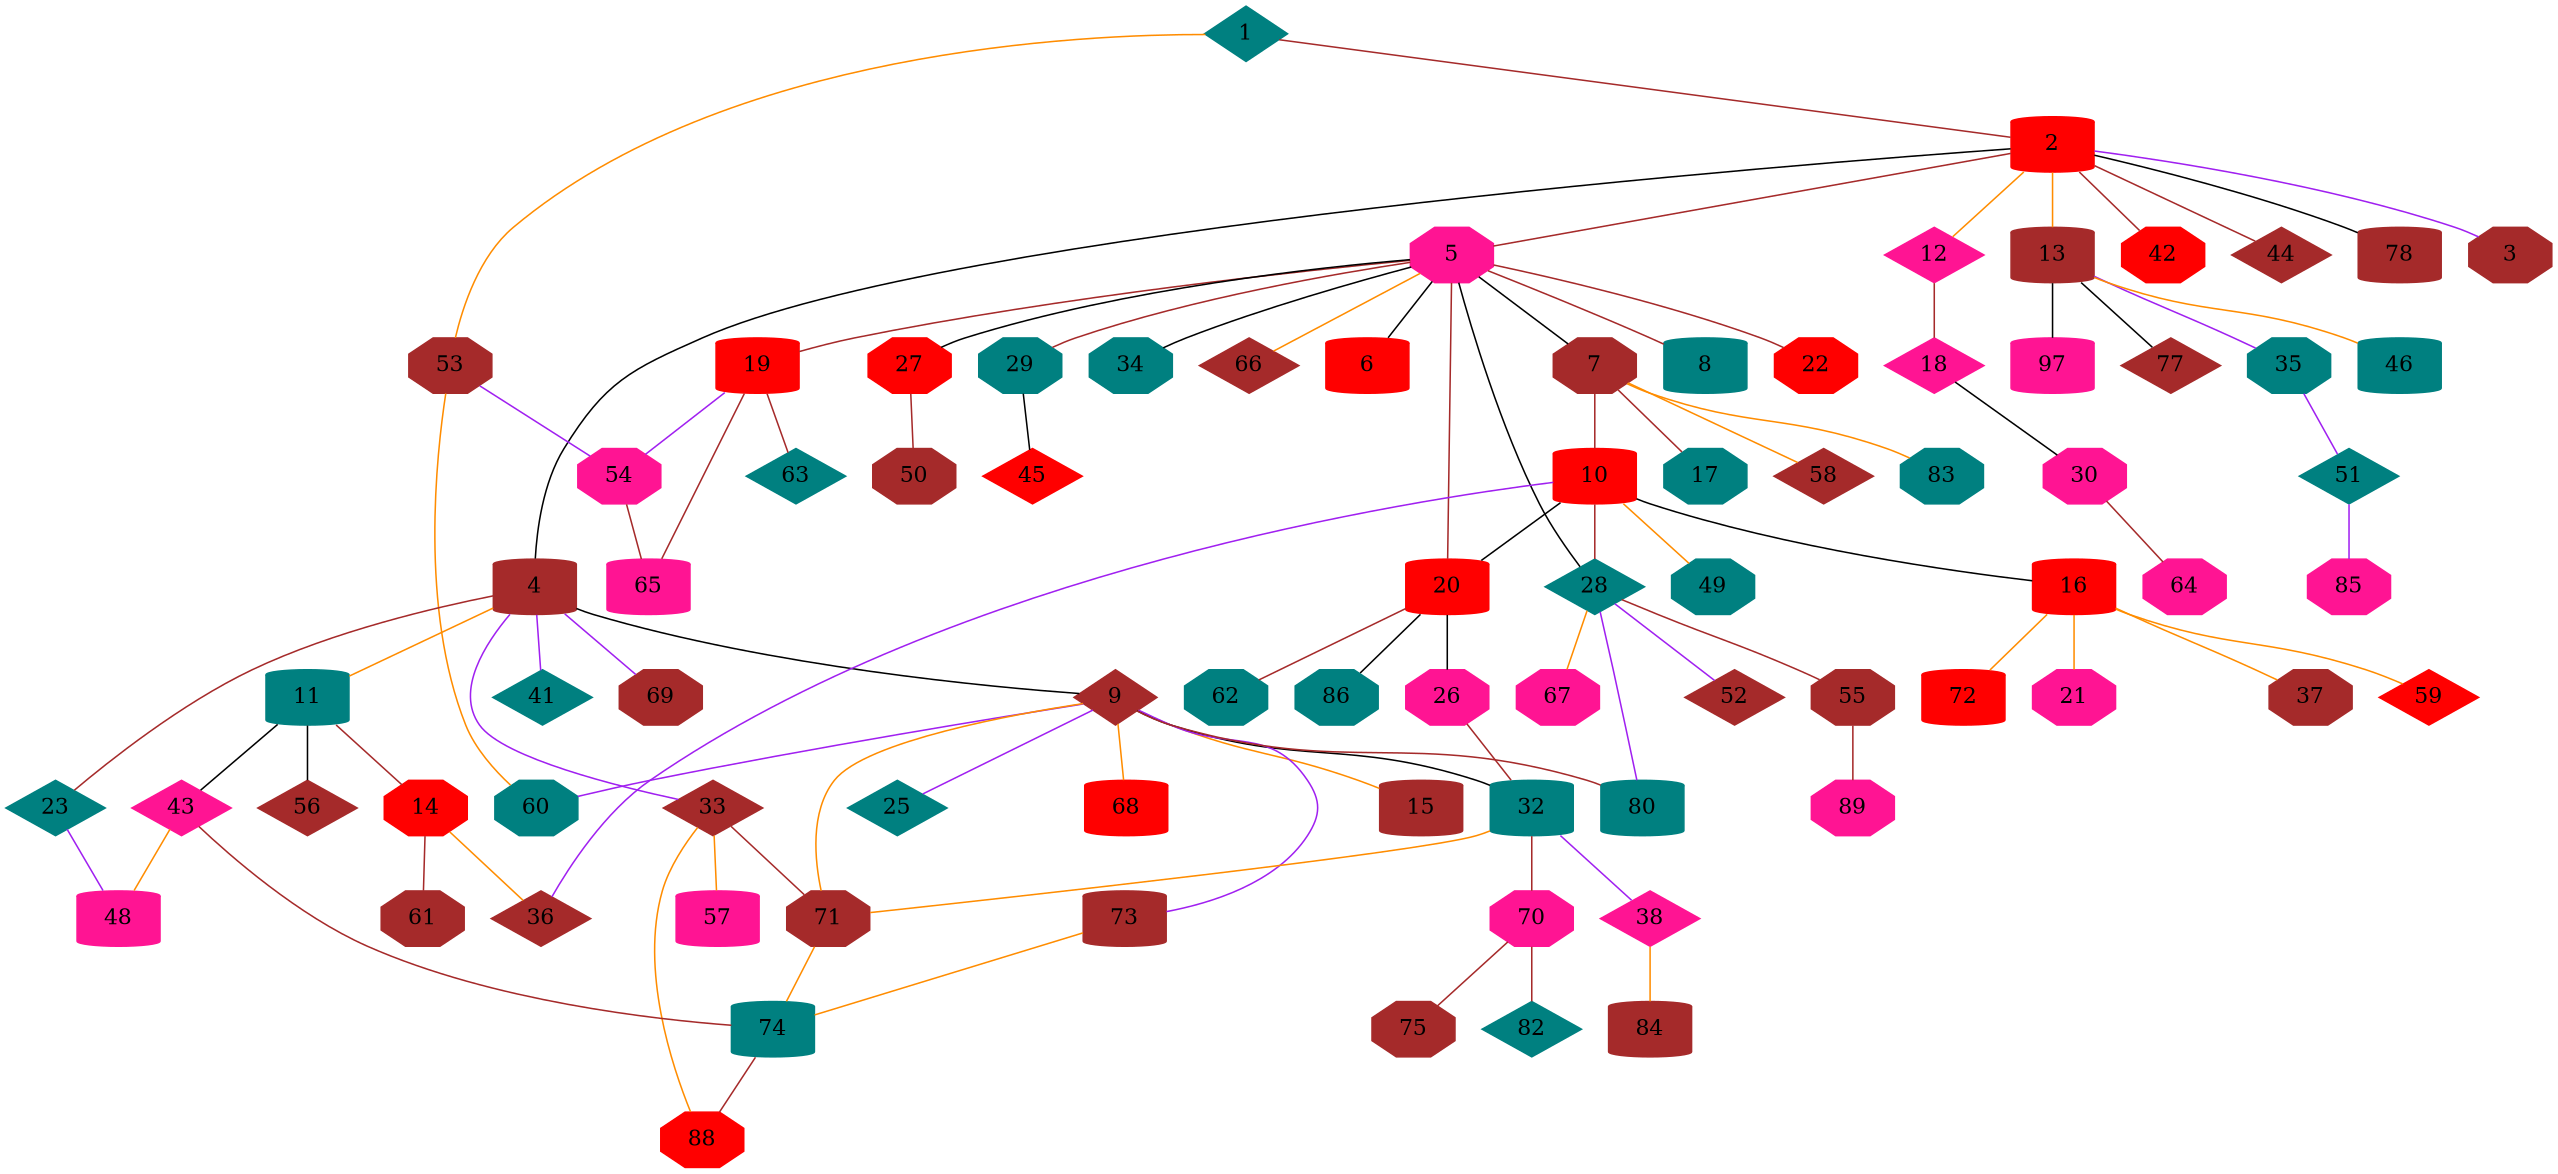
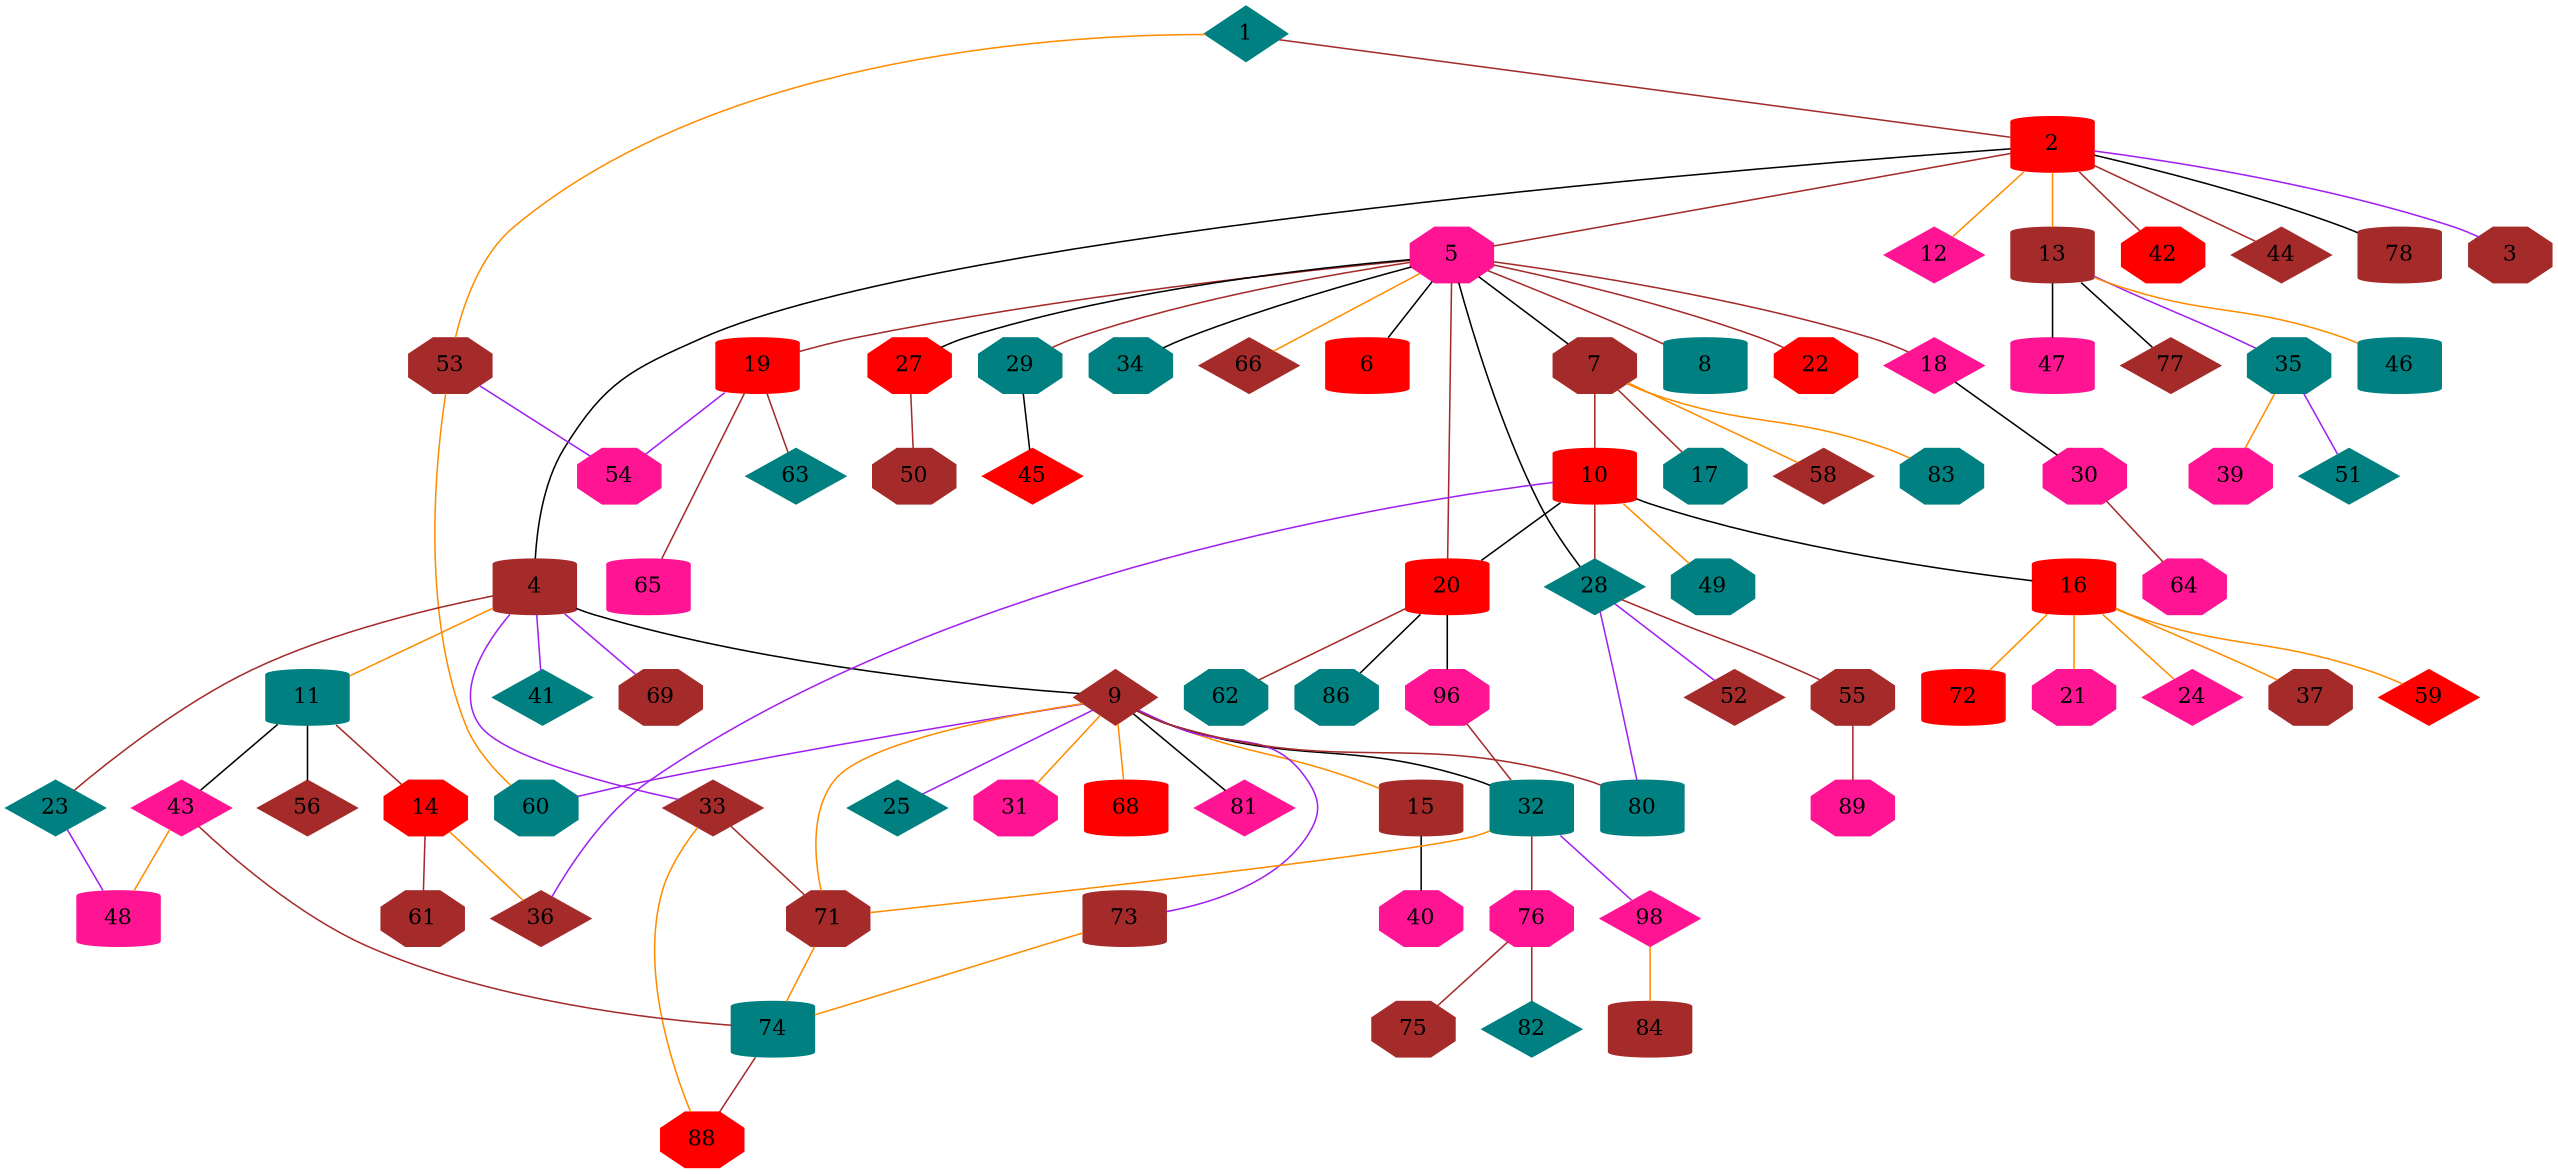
(1934, 310) -> (1703, 297)
(2053, 366) -> (2053, 366)
none -> (2231, 476)
(634, 532) -> none
(2349, 587) -> none
(1447, 697) -> (1447, 697)
(1558, 697) -> none
none -> (2192, 697)
none -> (1016, 808)
none -> (1245, 808)
(718, 919) -> none
none -> (1421, 919)
(1532, 919) -> (1532, 919)
(1650, 919) -> (1650, 919)
